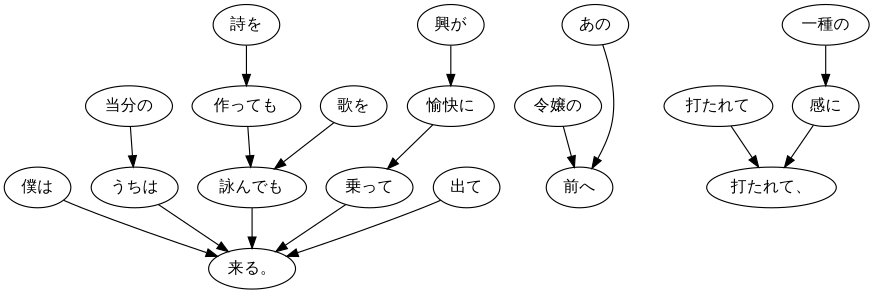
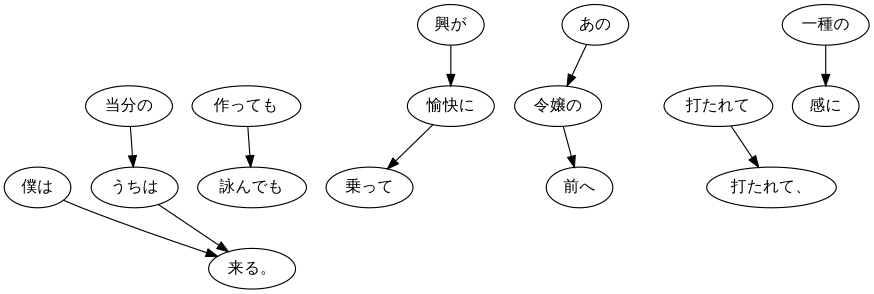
(246, 25) -> none
(614, 102) -> (579, 60)
(354, 106) -> none
(802, 142) -> none
(467, 187) -> none
(252, 223) -> none
(316, 225) -> none
